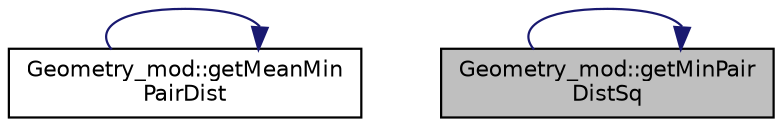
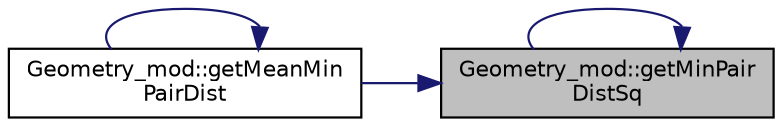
none -> (390, 83)
